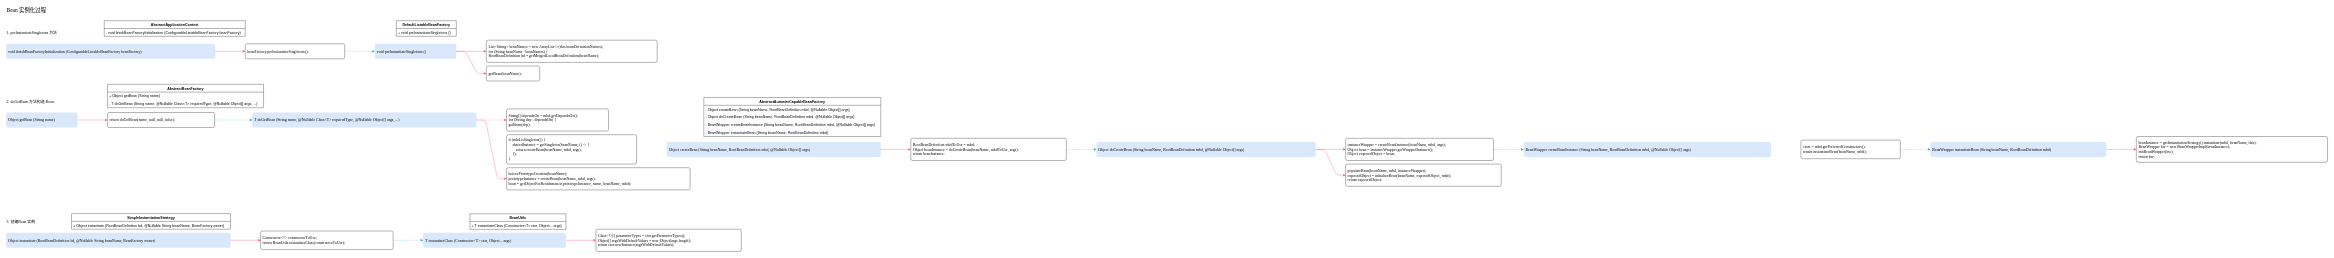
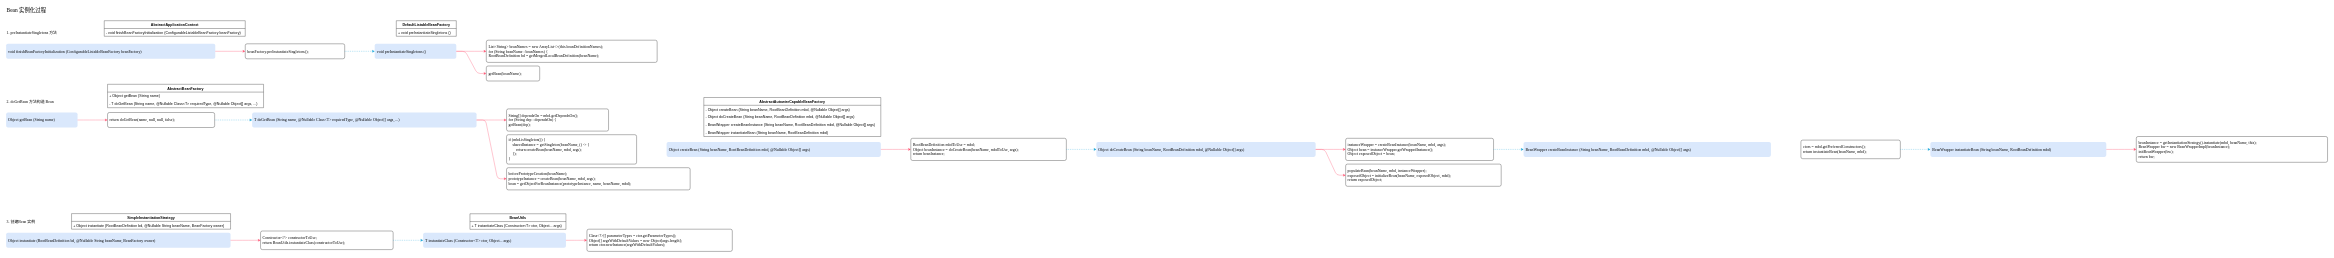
(495, 120) -> (495, 120)
(669, 240) -> (660, 240)
